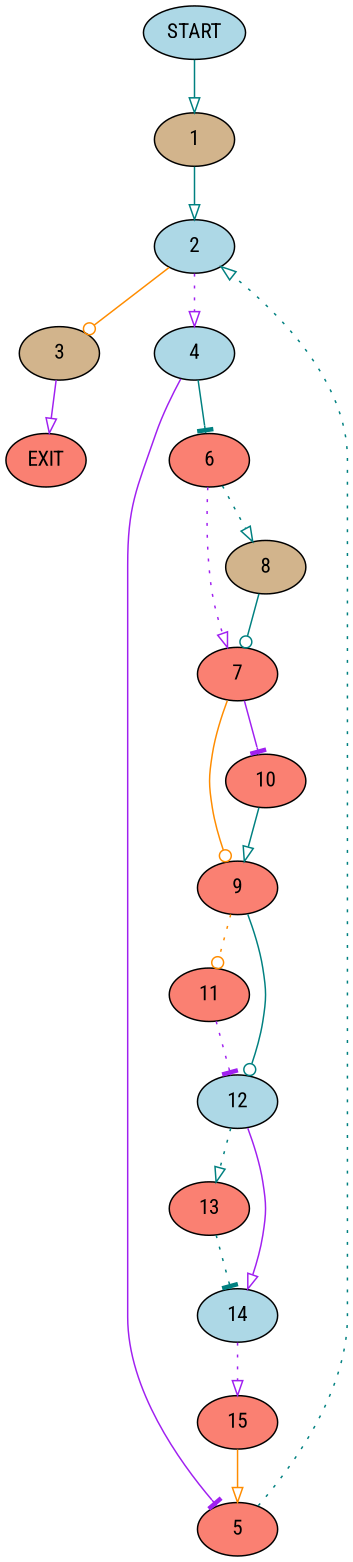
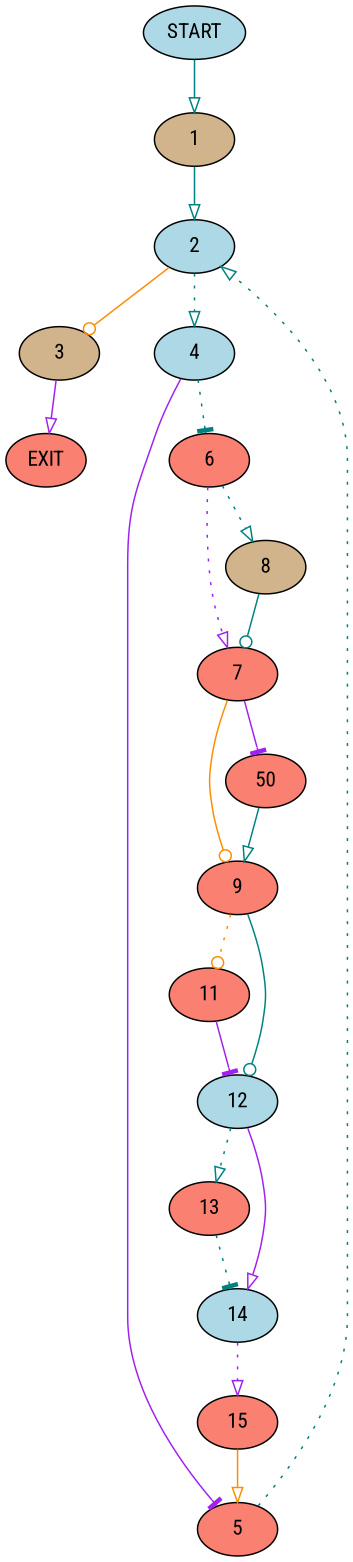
(194, 293) -> (194, 293)
(201, 403) -> (201, 403)
(266, 781) -> (266, 781)
(222, 1045) -> (222, 1045)
